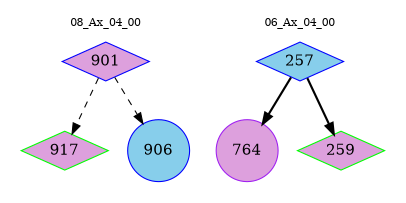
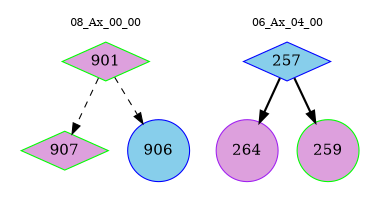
(106, 23) -> (106, 23)
(106, 62) -> (106, 62)
(65, 151) -> (65, 151)
(247, 151) -> (247, 151)
(341, 151) -> (328, 151)
